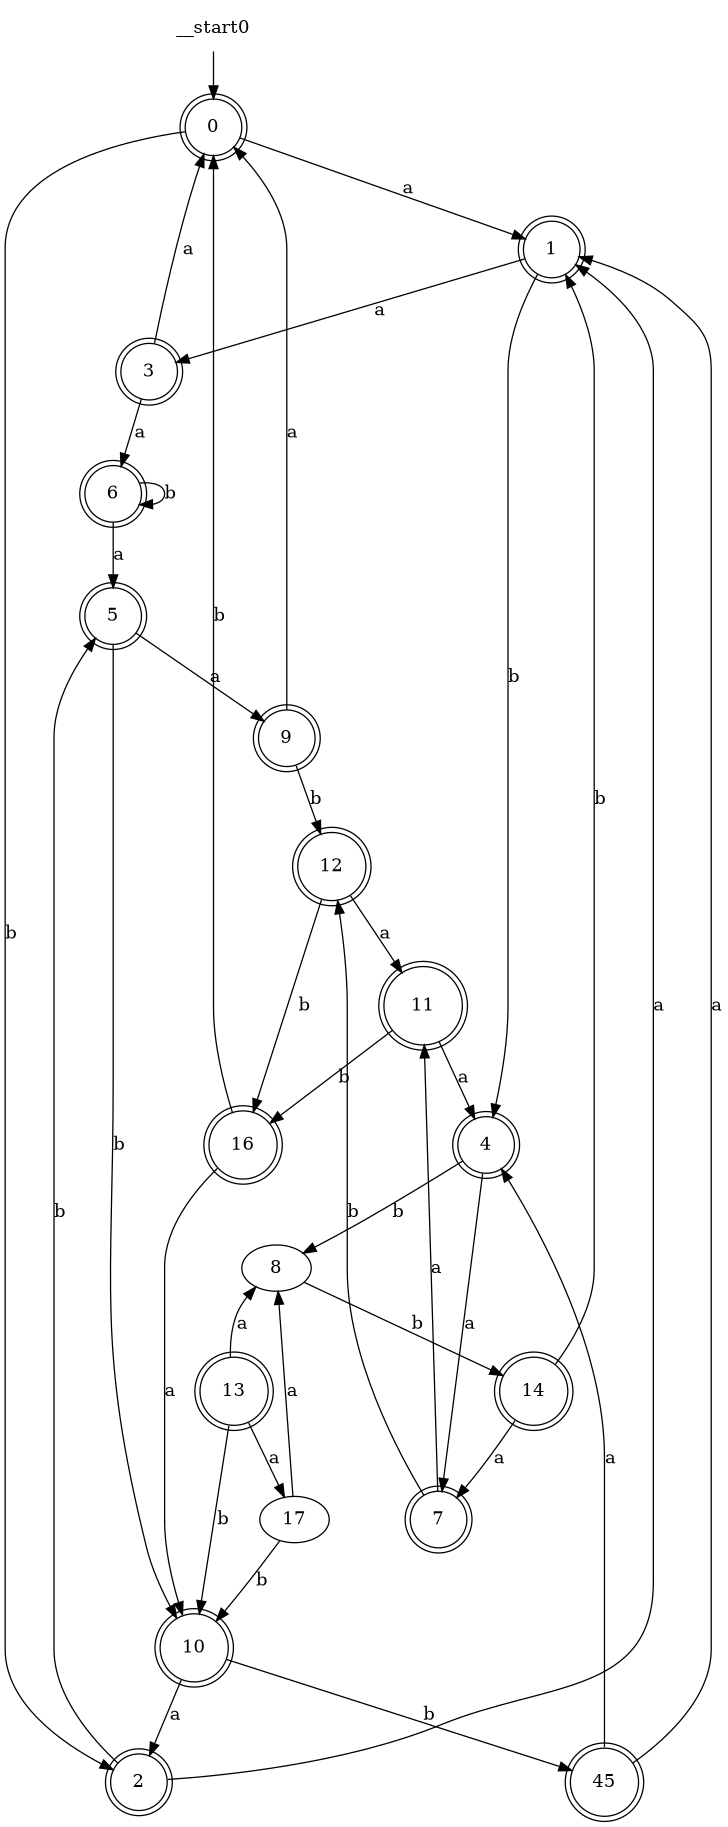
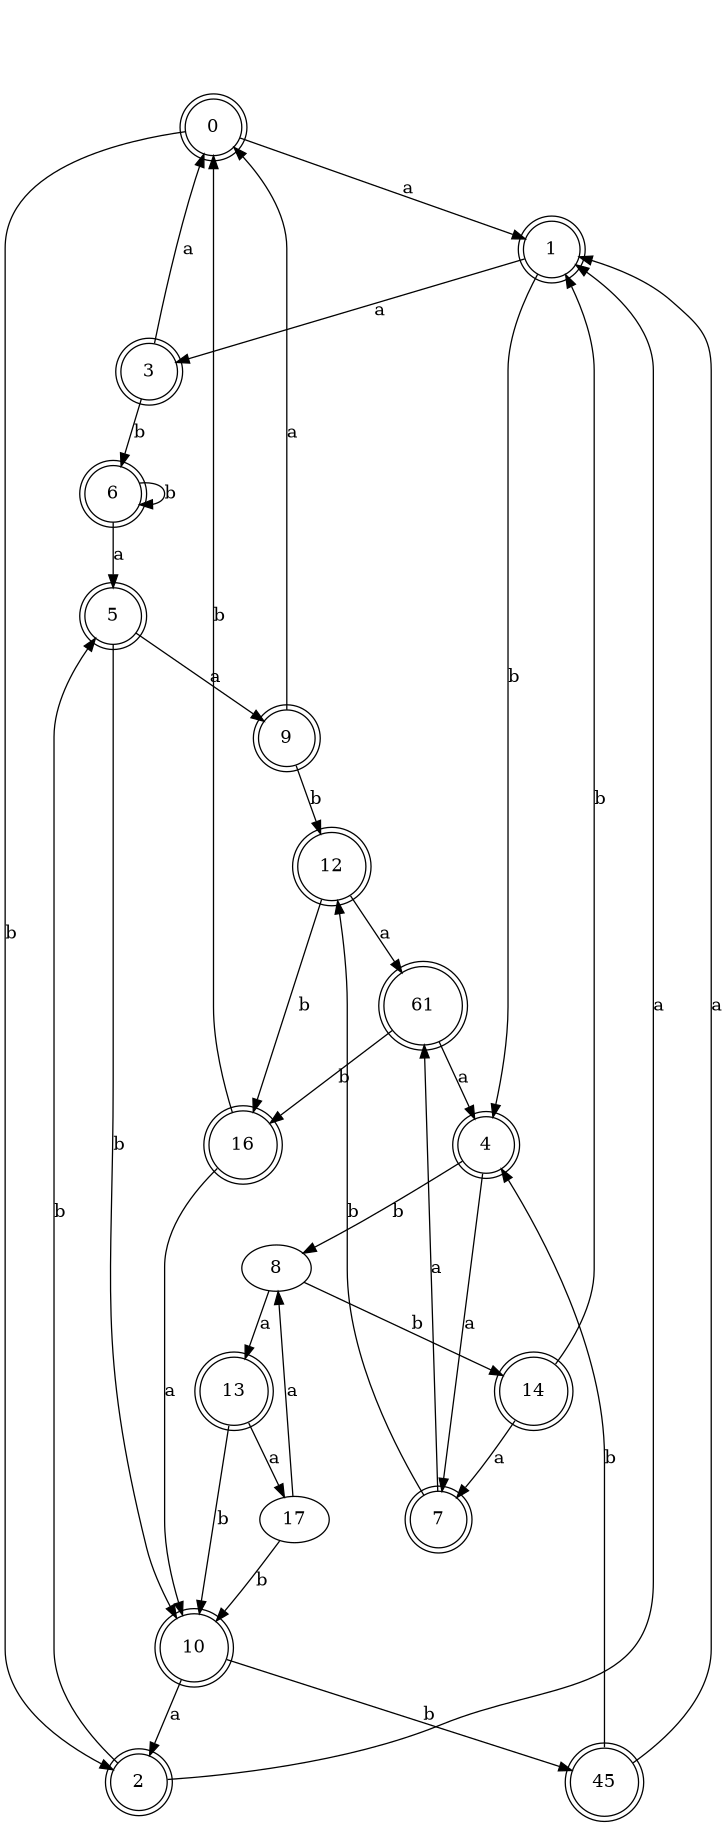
(213, 28) -> none
(140, 433) -> (140, 433)
(423, 1006) -> (423, 1006)
(233, 1325) -> (259, 1318)
(611, 1458) -> (611, 1458)
